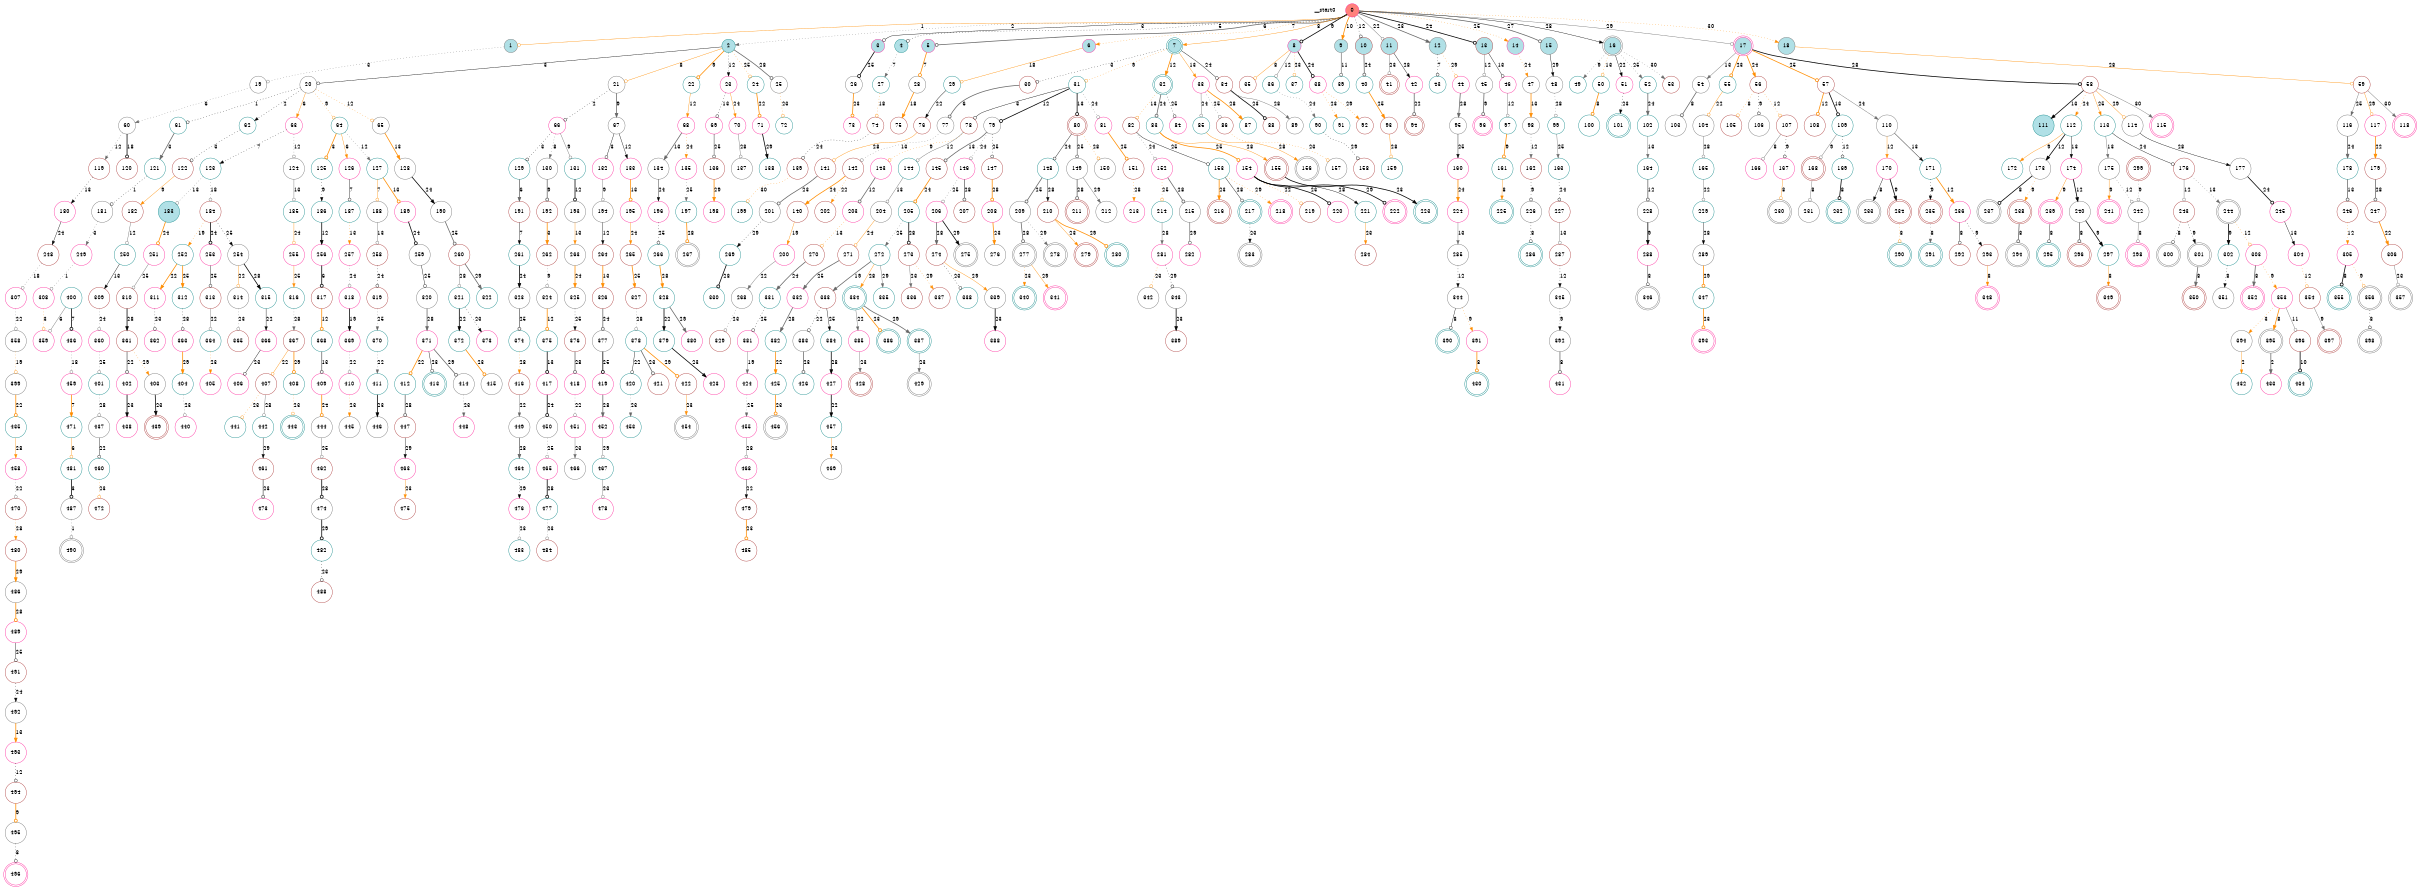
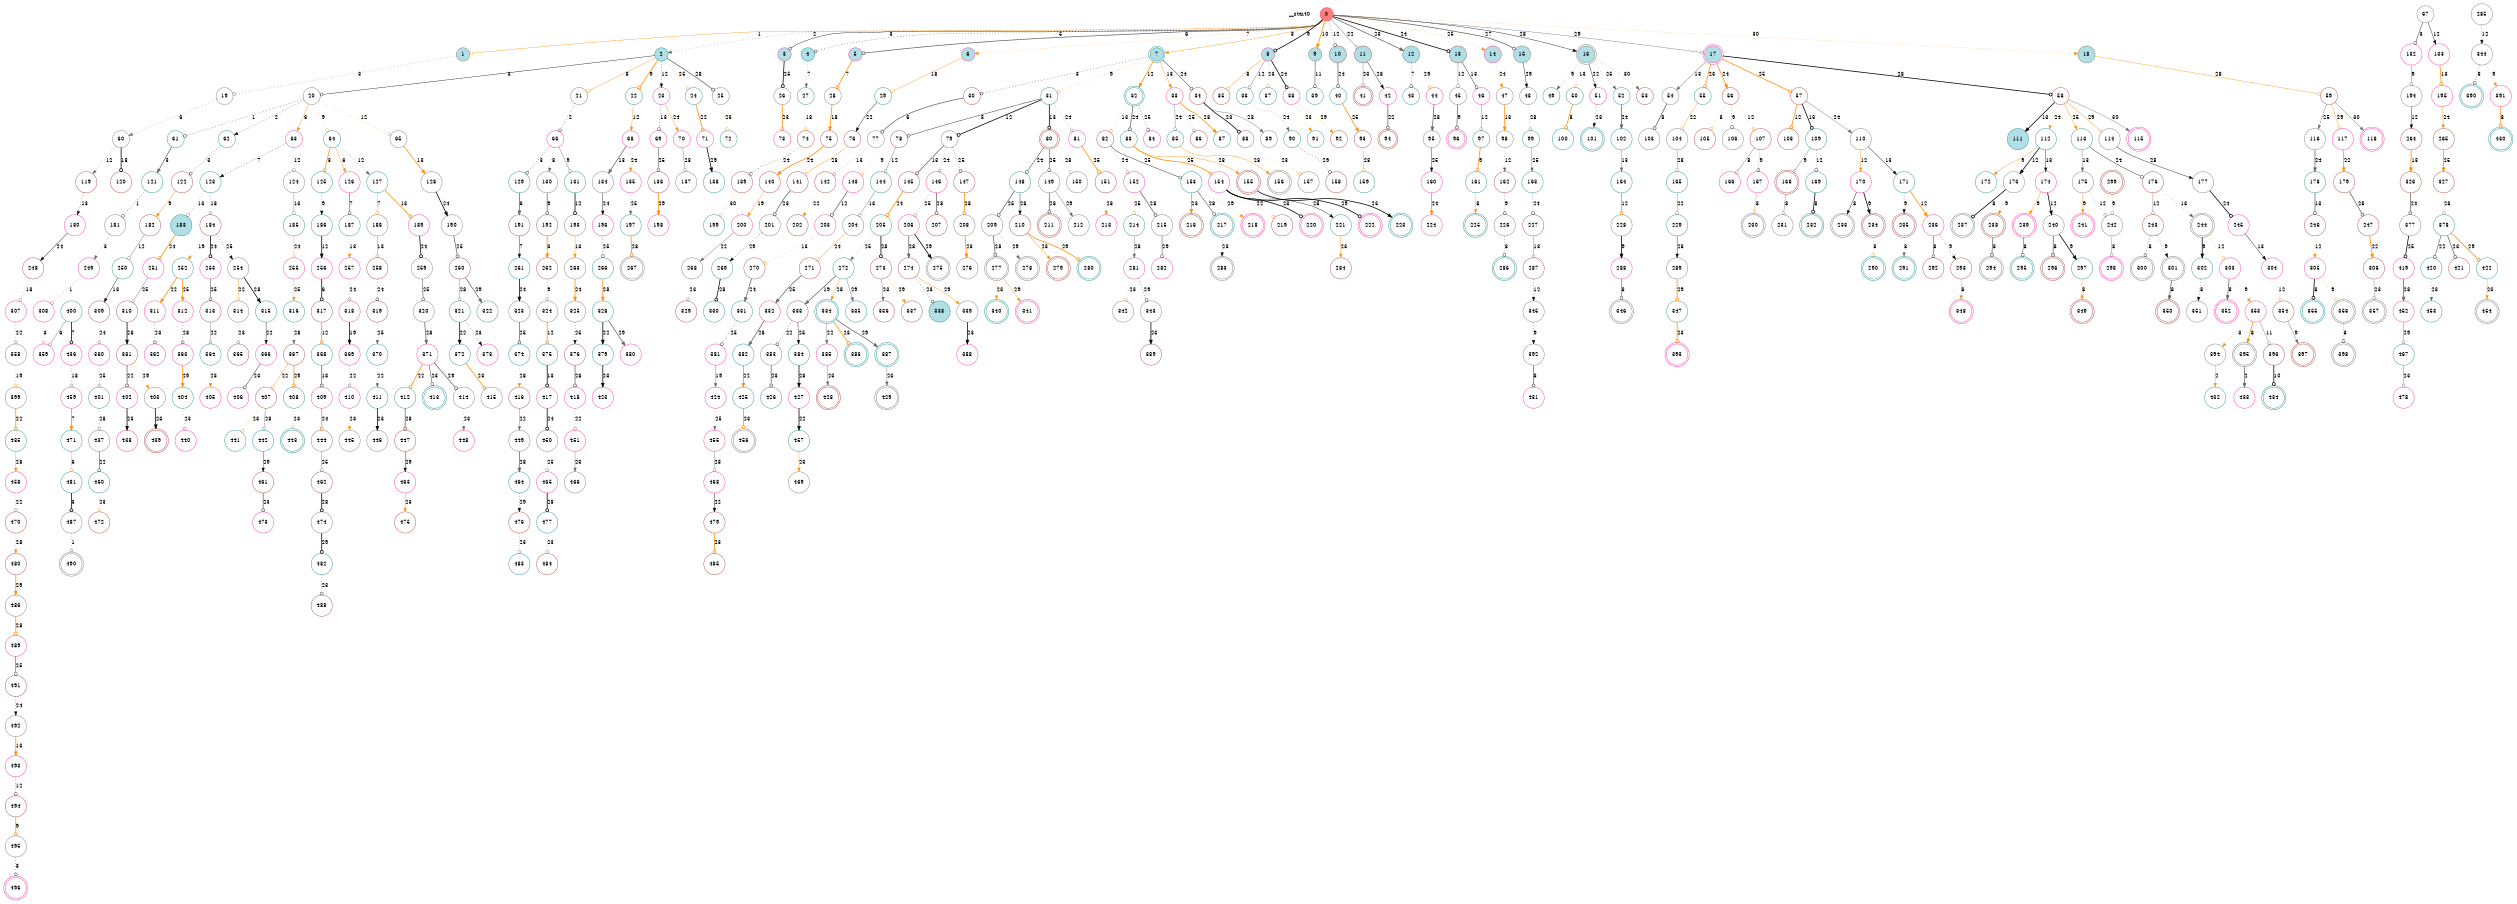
(617, 103) -> none
(827, 189) -> (803, 160)
(1648, 189) -> (1622, 202)
(992, 212) -> (964, 225)
(1338, 212) -> (1311, 225)
(1458, 231) -> none
(183, 298) -> (183, 312)
(967, 298) -> (940, 312)
(1453, 317) -> (2477, 73)
(686, 384) -> (2487, 268)
(519, 509) -> (519, 522)
